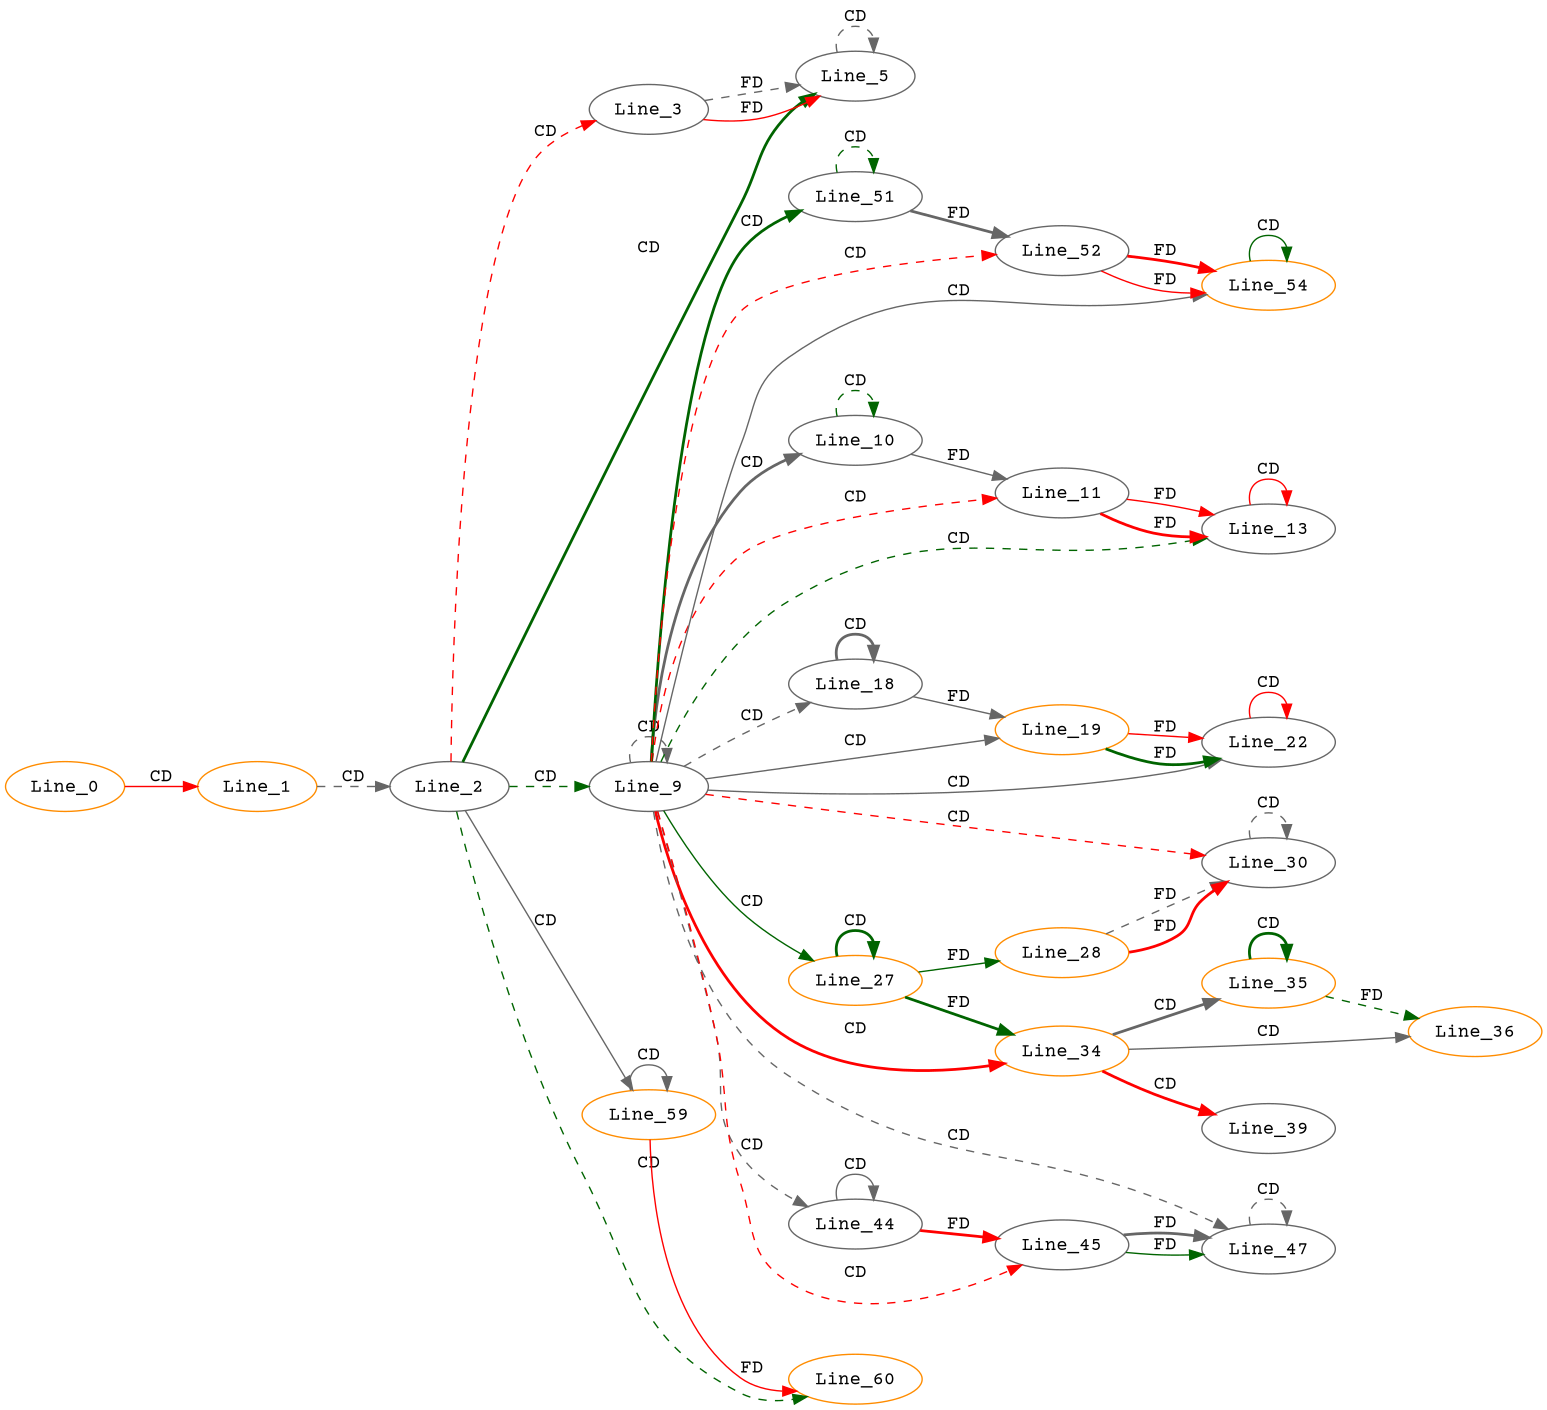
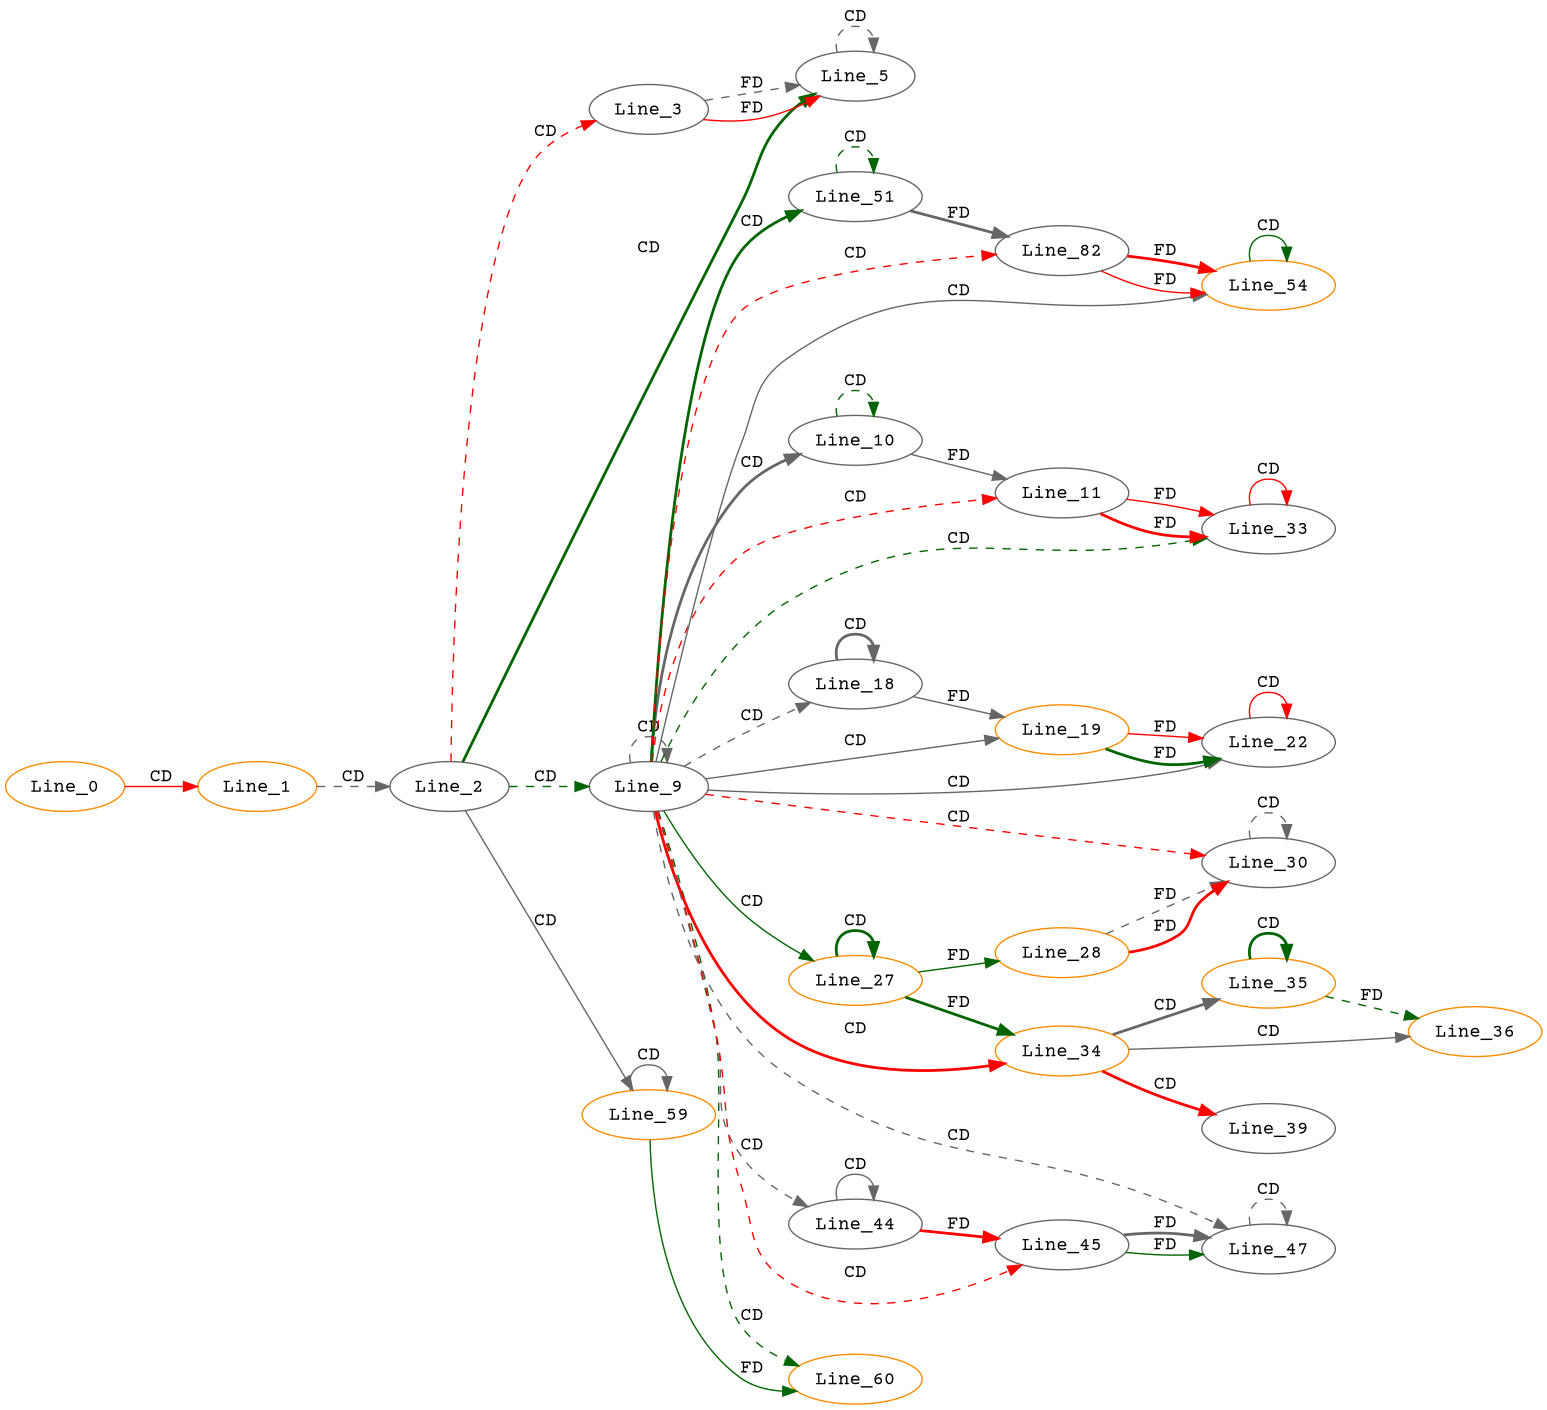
(1062, 251) -> (1062, 251)
(1269, 529) -> (1269, 529)
(571, 1150) -> (718, 1139)
(677, 1290) -> (677, 1290)
